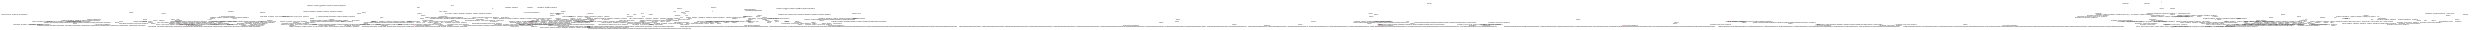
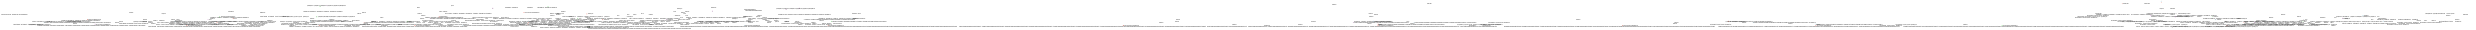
none -> (1225, 5)
(650, 16) -> (607, 15)
(436, 25) -> (531, 17)
